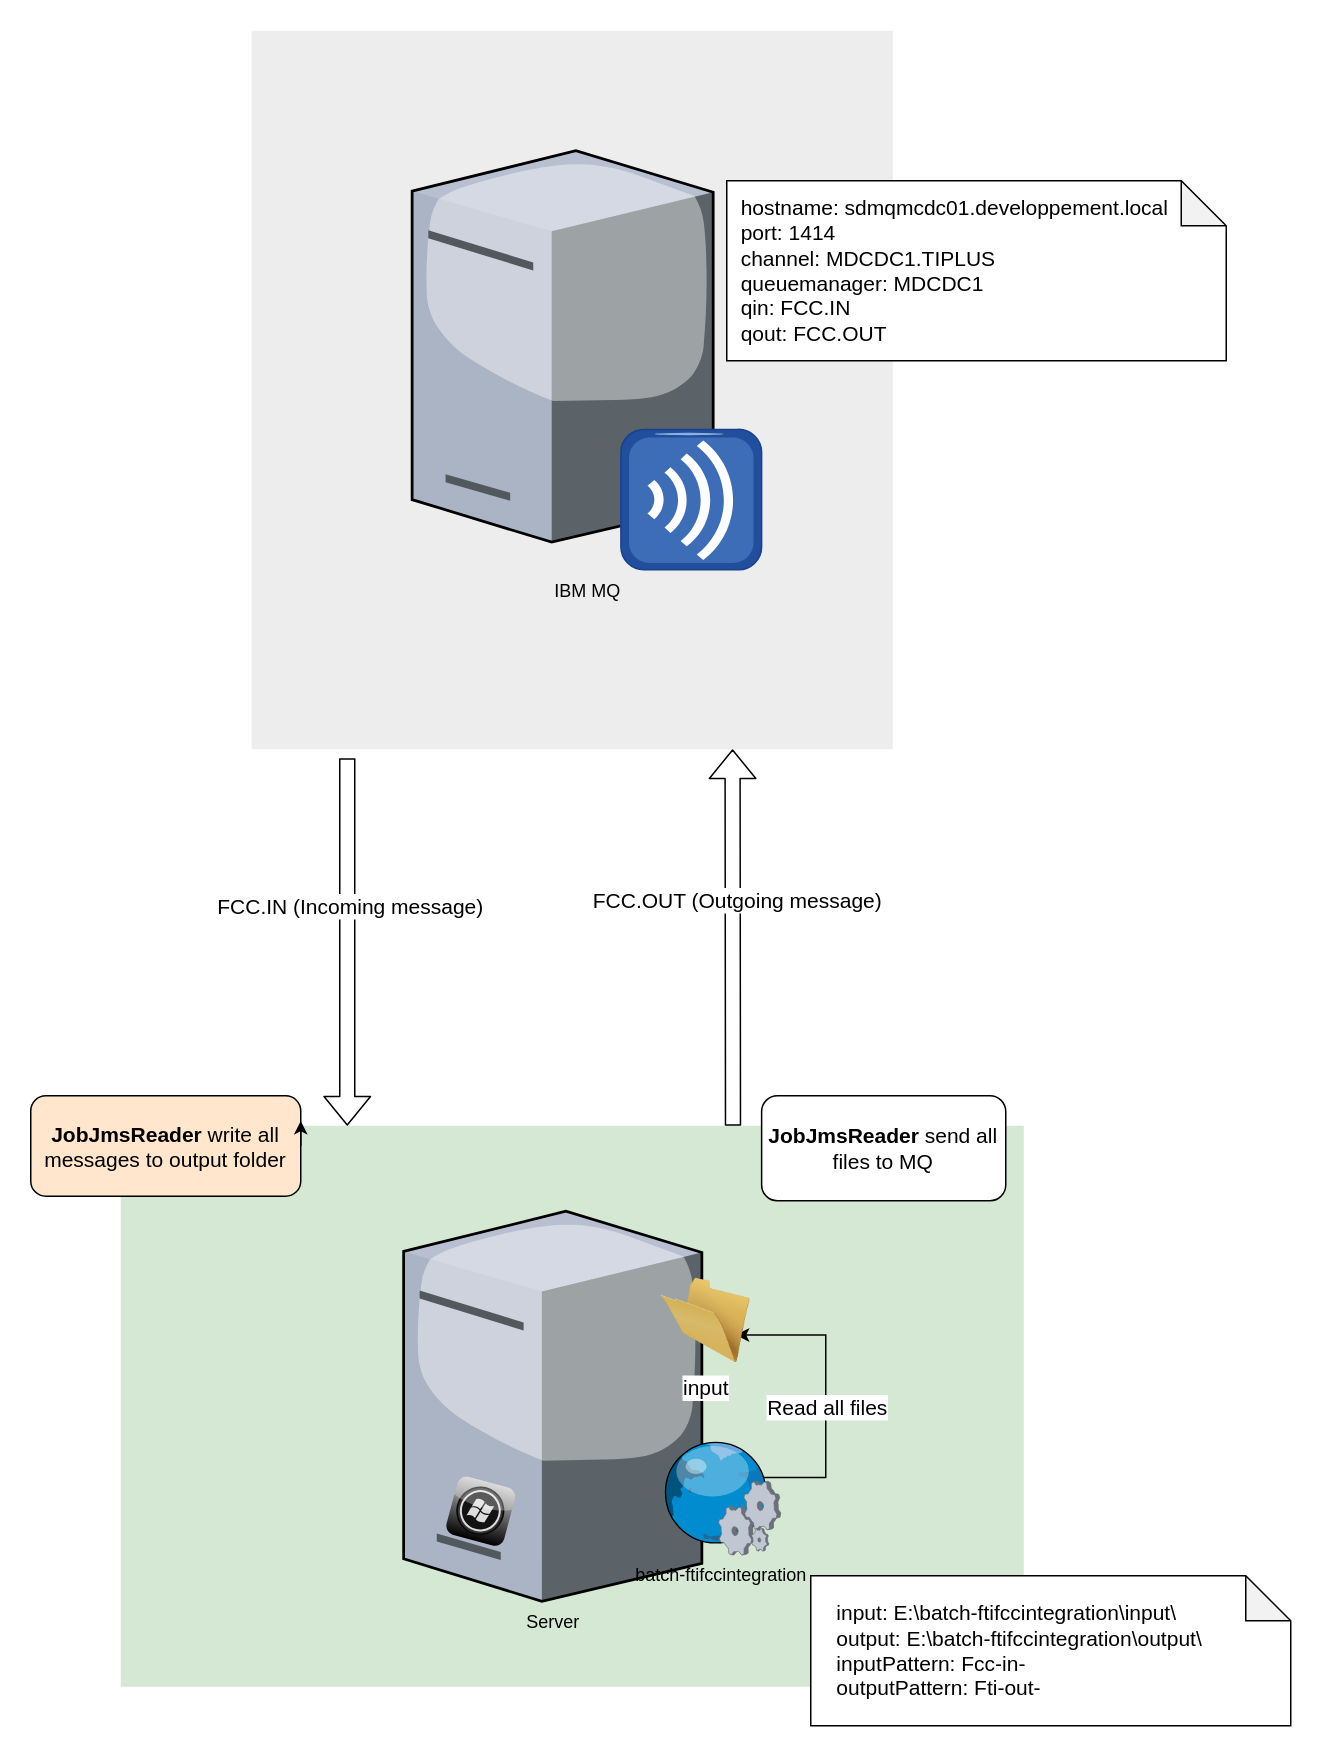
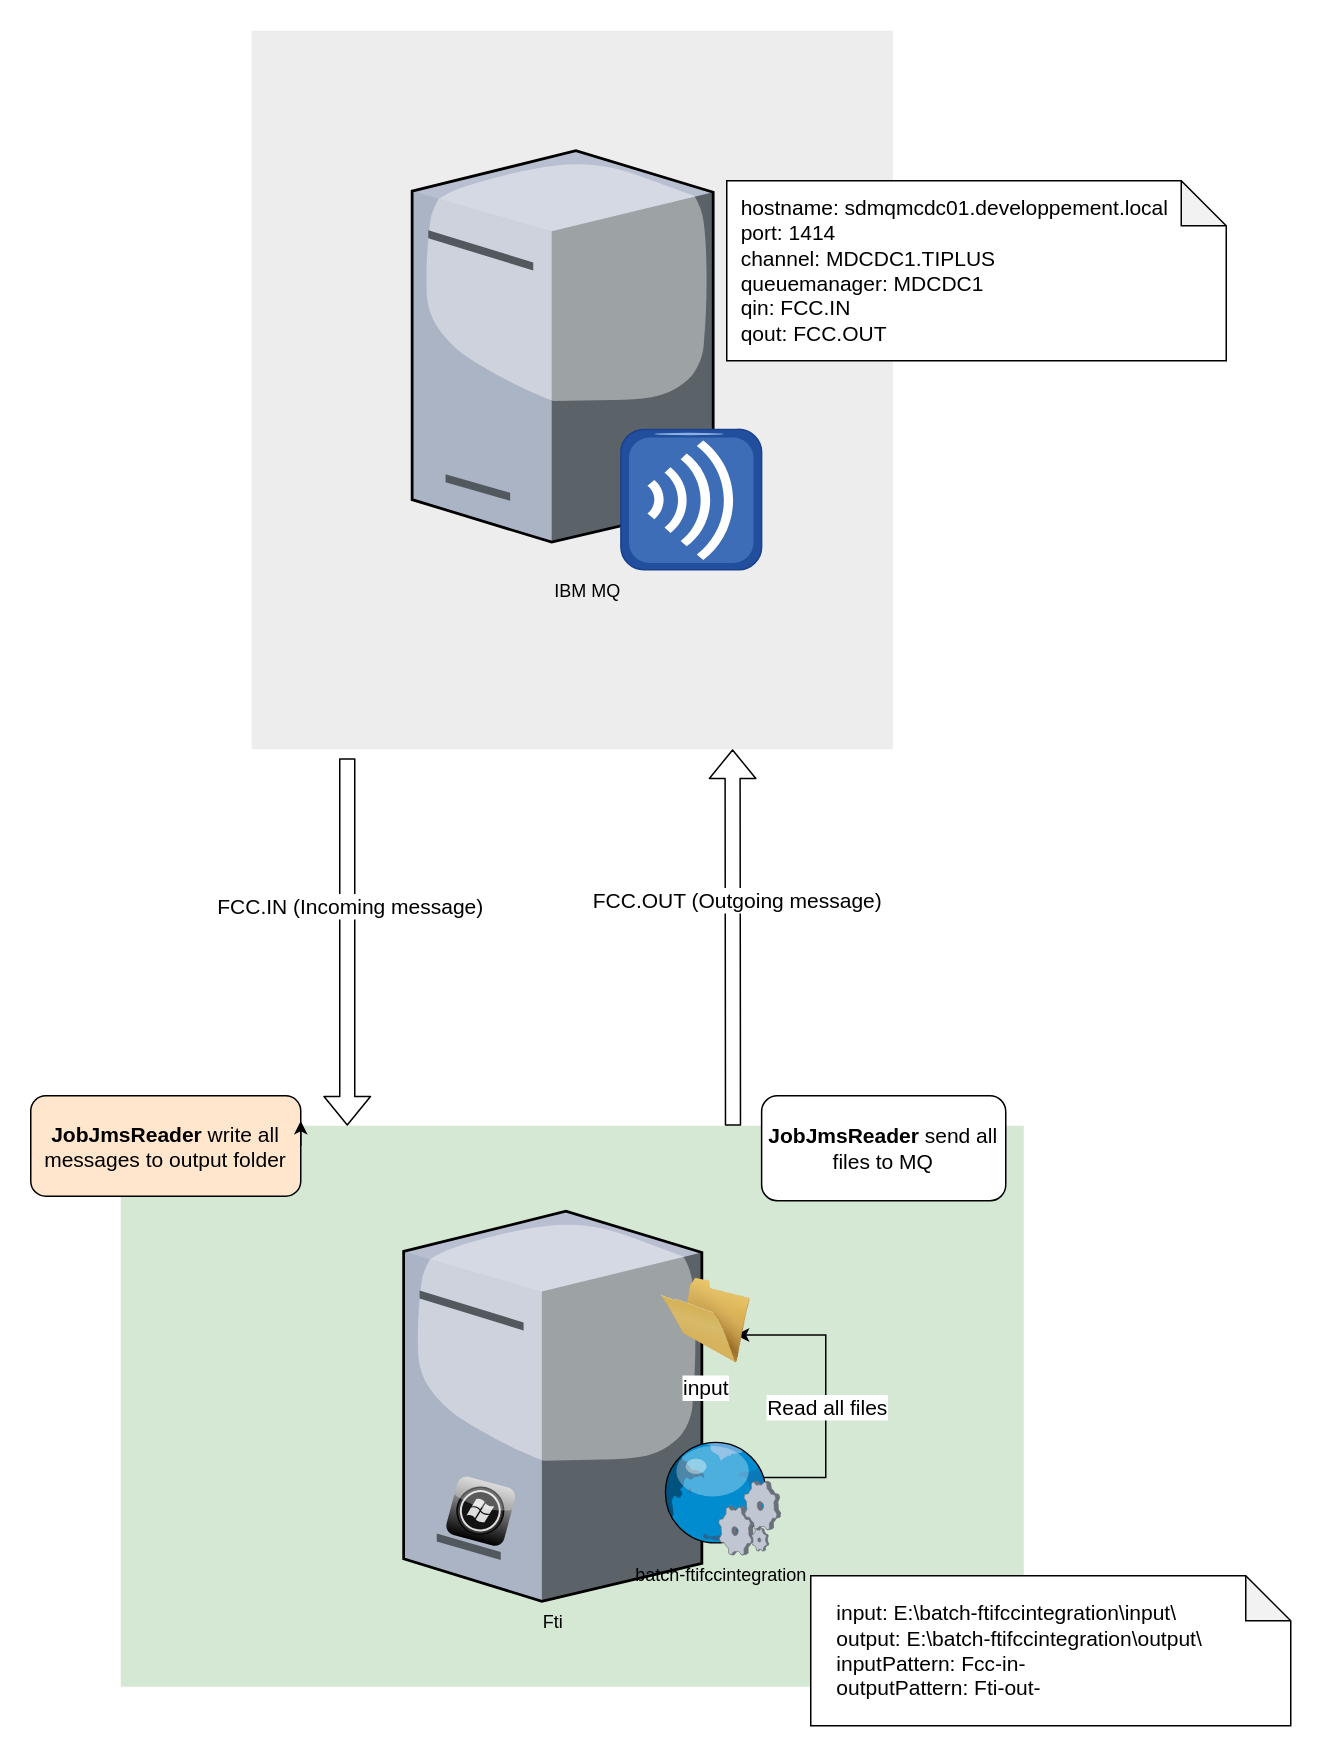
(554, 1623) -> (554, 1623)
